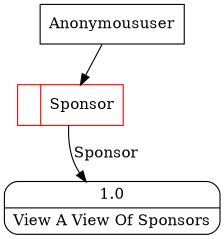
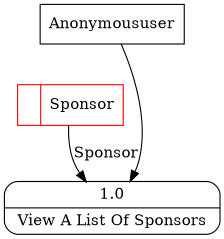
(94, 60) -> (140, 107)
(112, 221) -> (112, 221)
